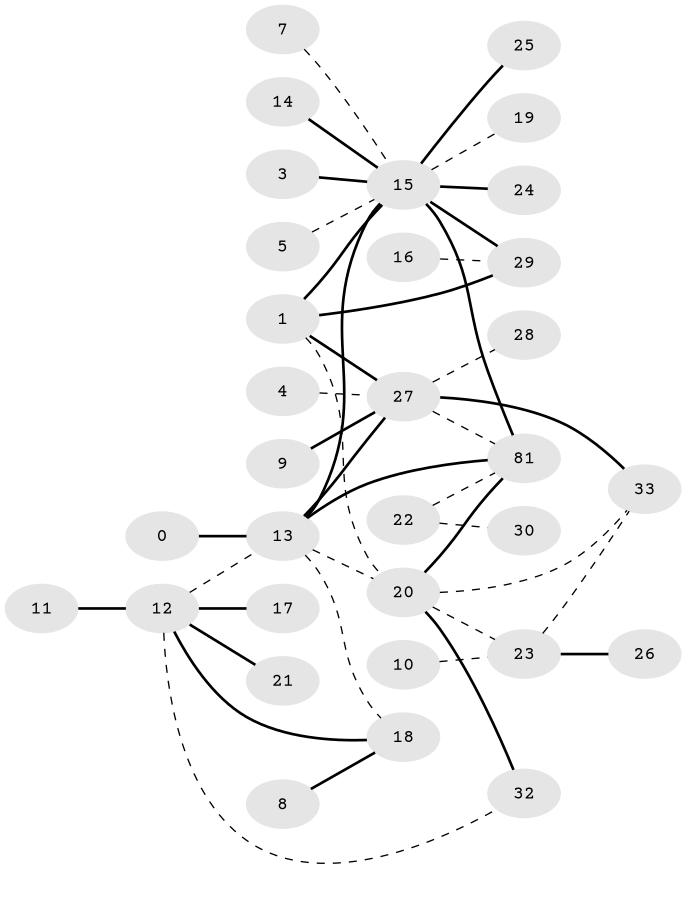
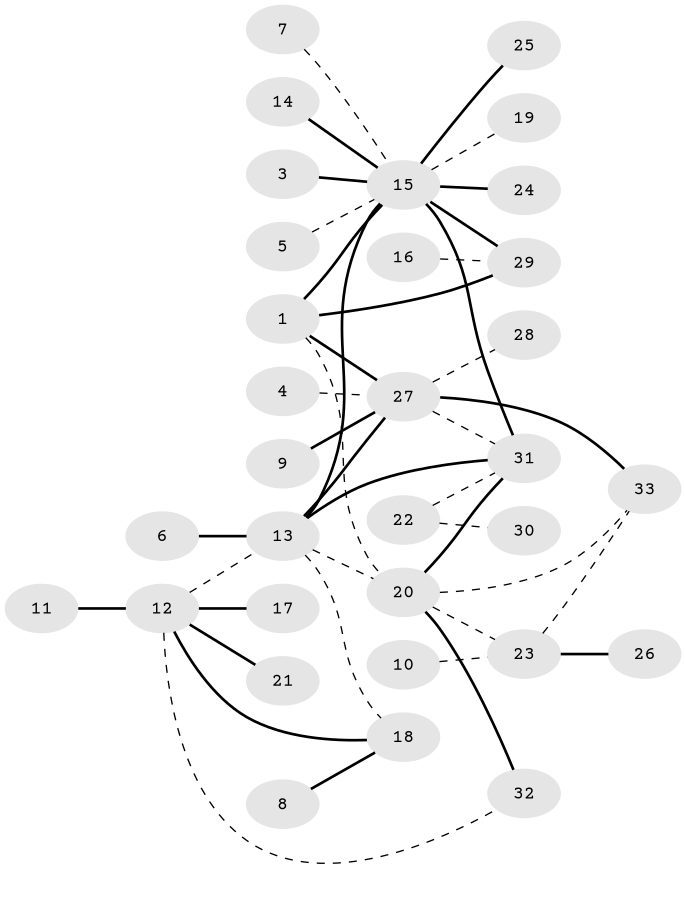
(524, 458) -> (524, 458)
(162, 536) -> (162, 536)
